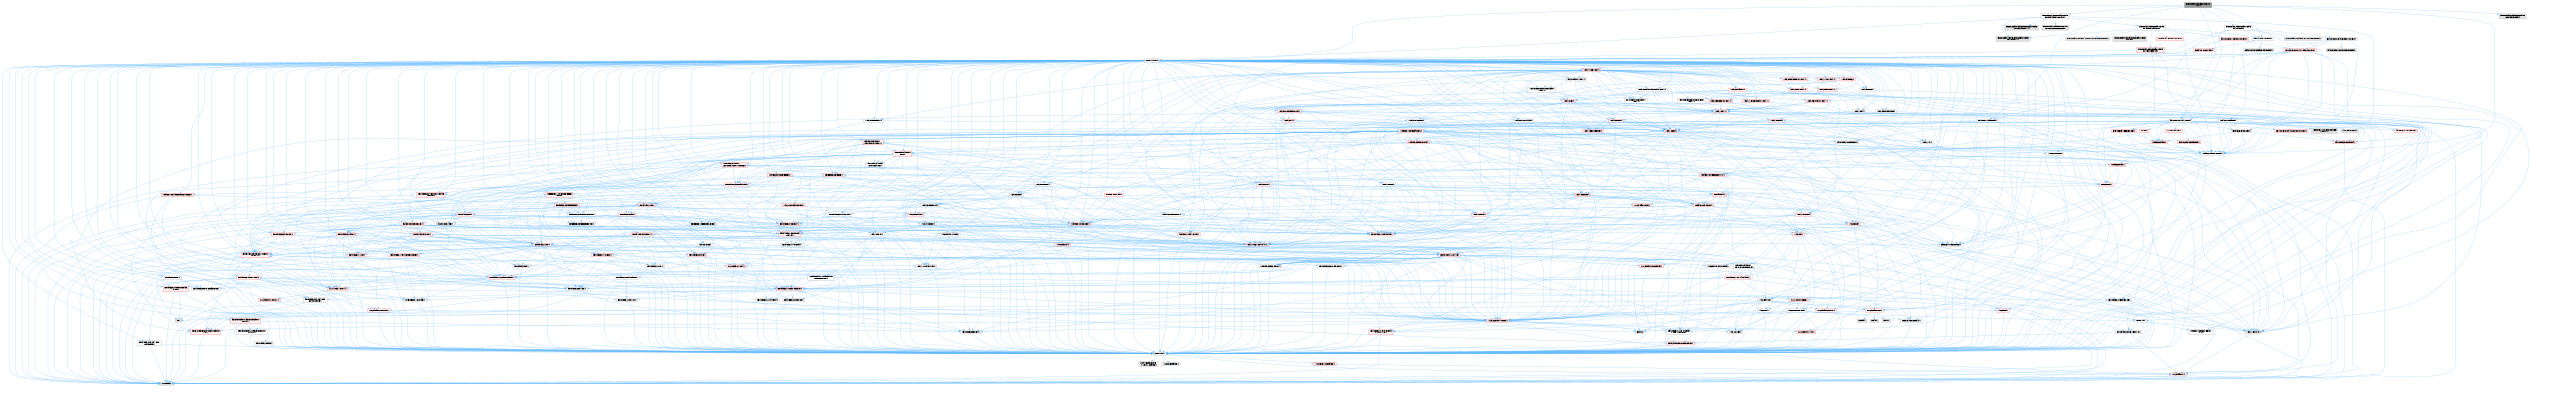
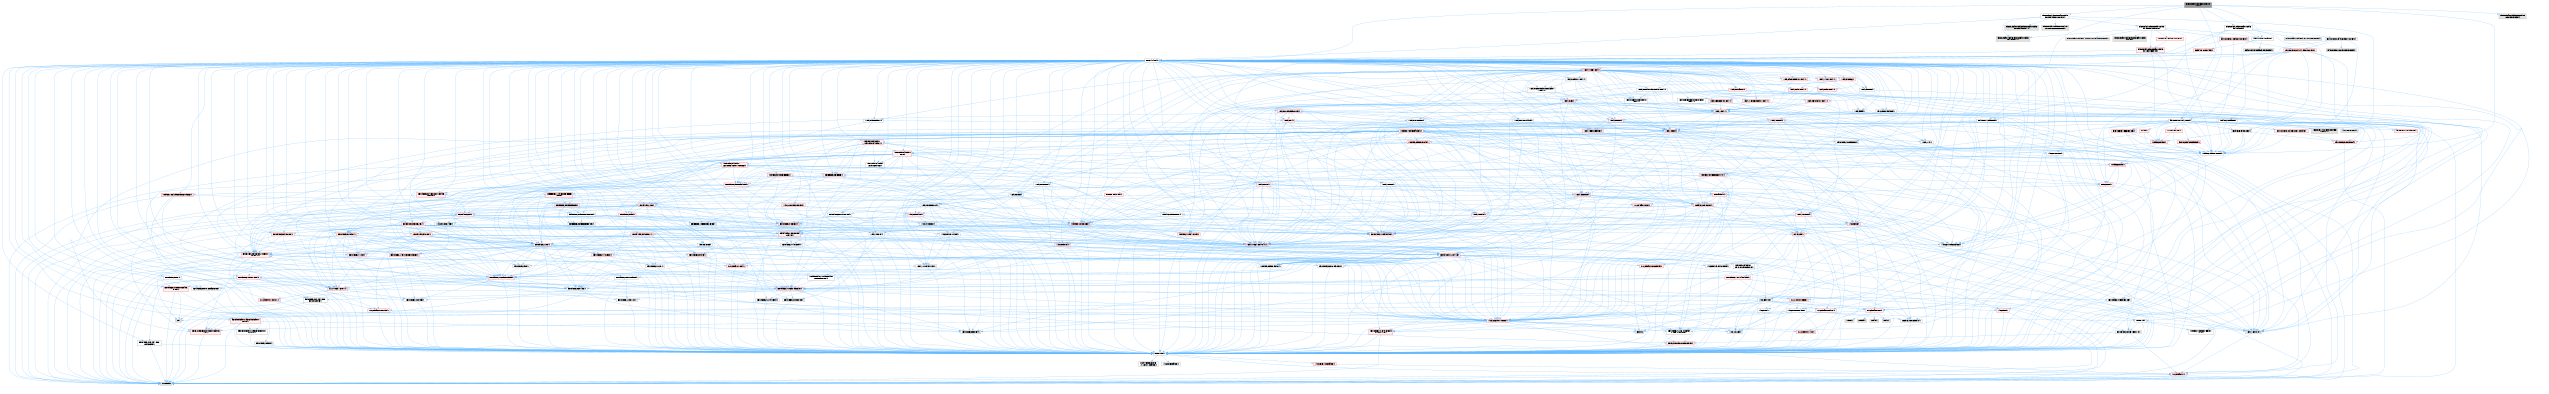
(1436, 85) -> (502, 70)
(1636, 101) -> (1636, 101)
(1859, 111) -> (1859, 111)
(1886, 111) -> (1886, 111)
(2291, 131) -> (2291, 131)
(1799, 234) -> (1799, 234)
(1951, 245) -> (1951, 245)
(415, 300) -> (415, 300)
none -> (1849, 321)
